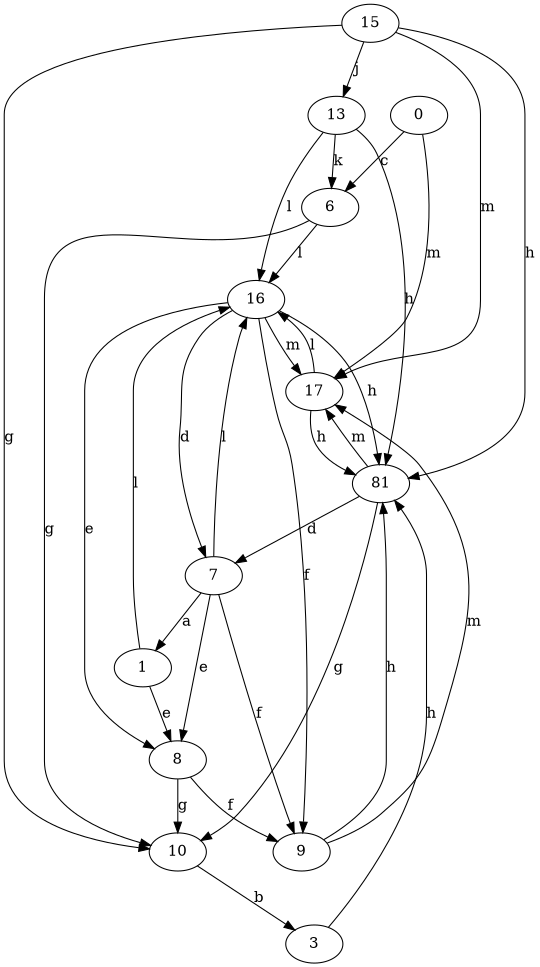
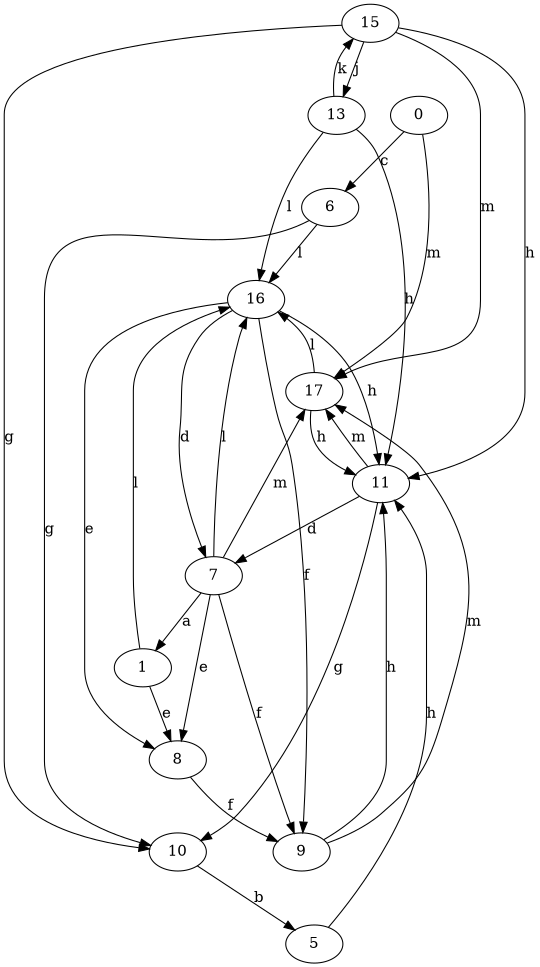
(334, 156) -> (335, 70)
(279, 343) -> (261, 488)
(381, 484) -> (381, 484)
(178, 801) -> none
(314, 944) -> (314, 944)
